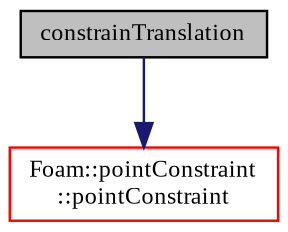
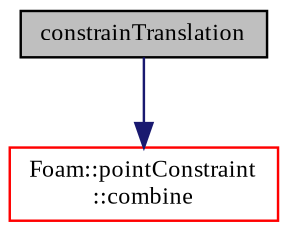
(144, 184) -> (144, 184)
